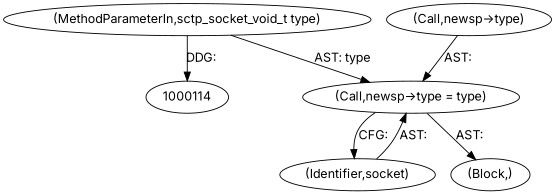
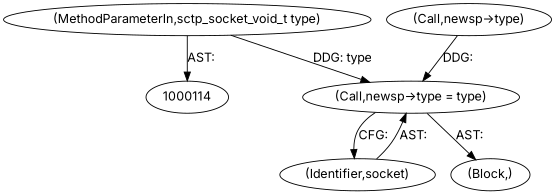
(203, 58) -> (203, 58)
(343, 58) -> (343, 58)
(460, 58) -> (460, 58)
